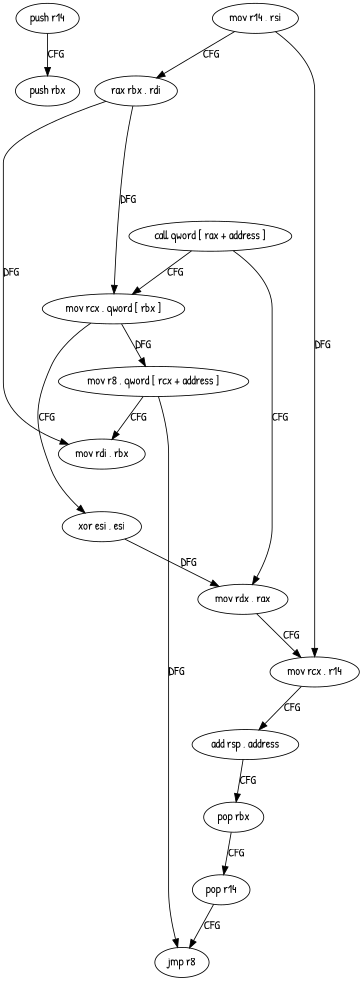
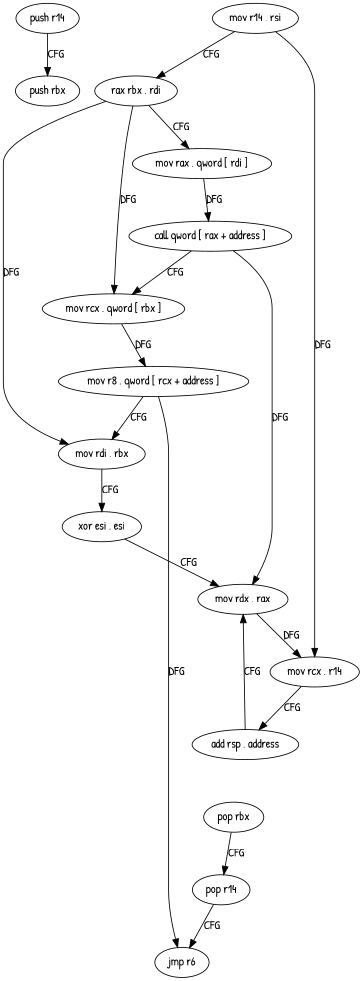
none -> (202, 164)
(38, 412) -> (102, 486)
(280, 418) -> (280, 418)
(189, 563) -> (189, 563)
(291, 636) -> (291, 636)
(240, 777) -> (244, 676)
(182, 962) -> (182, 962)
